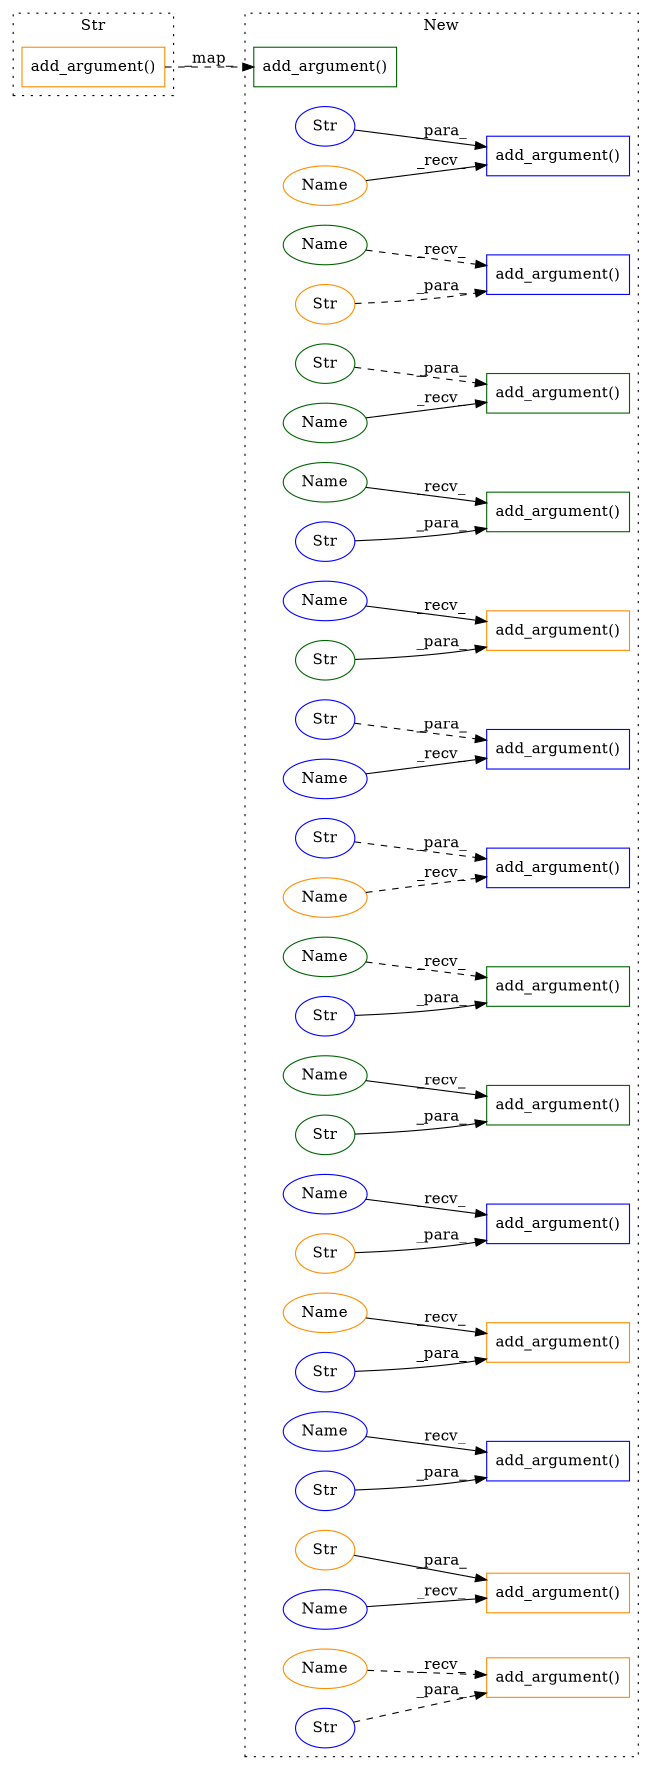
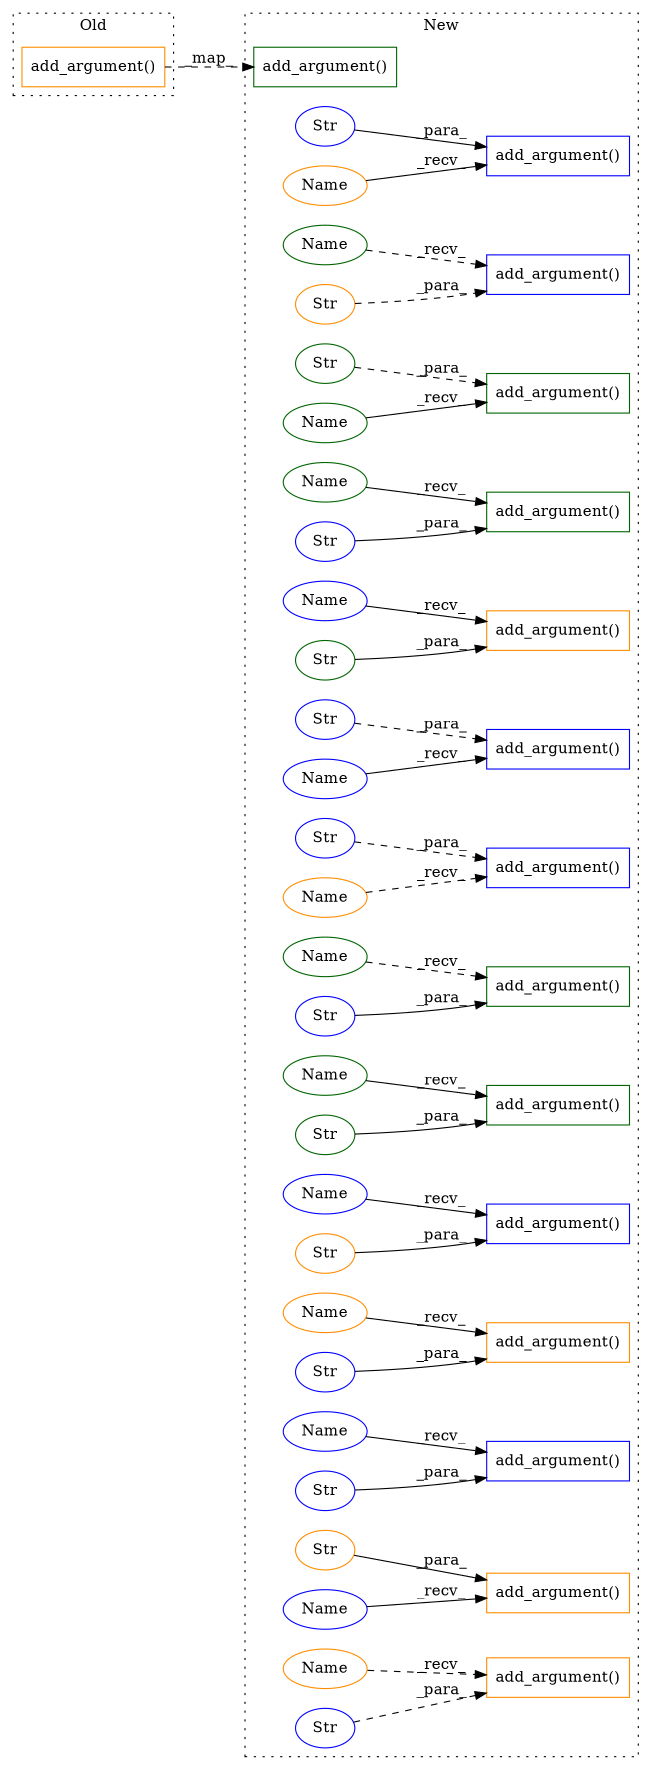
(93, 26) -> (93, 26)
